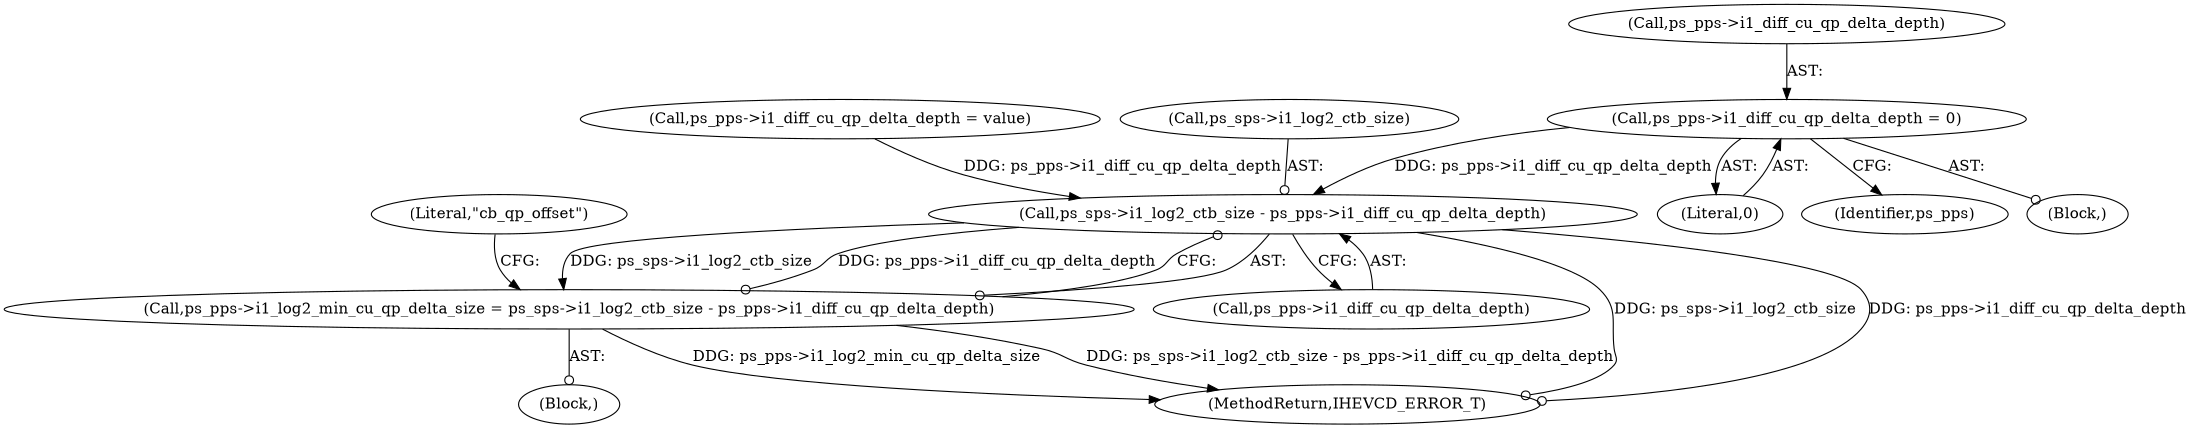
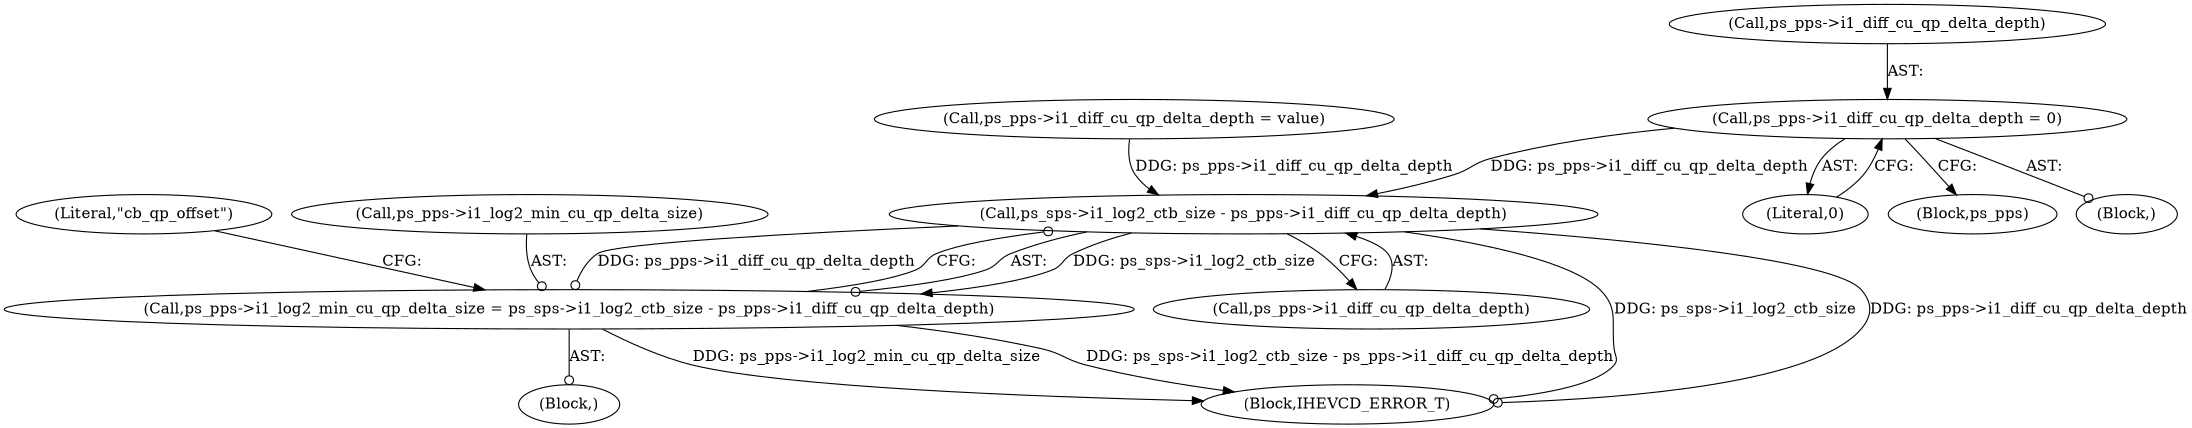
(1289, 119) -> none
(1793, 167) -> (1897, 167)
none -> (530, 214)
(1905, 214) -> (1973, 214)
(1347, 404) -> (1347, 404)
